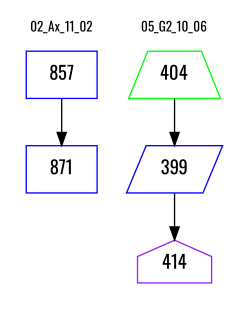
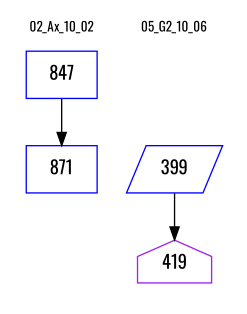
(62, 28) -> (62, 28)
(62, 75) -> (62, 75)
(175, 75) -> none
(175, 264) -> (175, 264)
